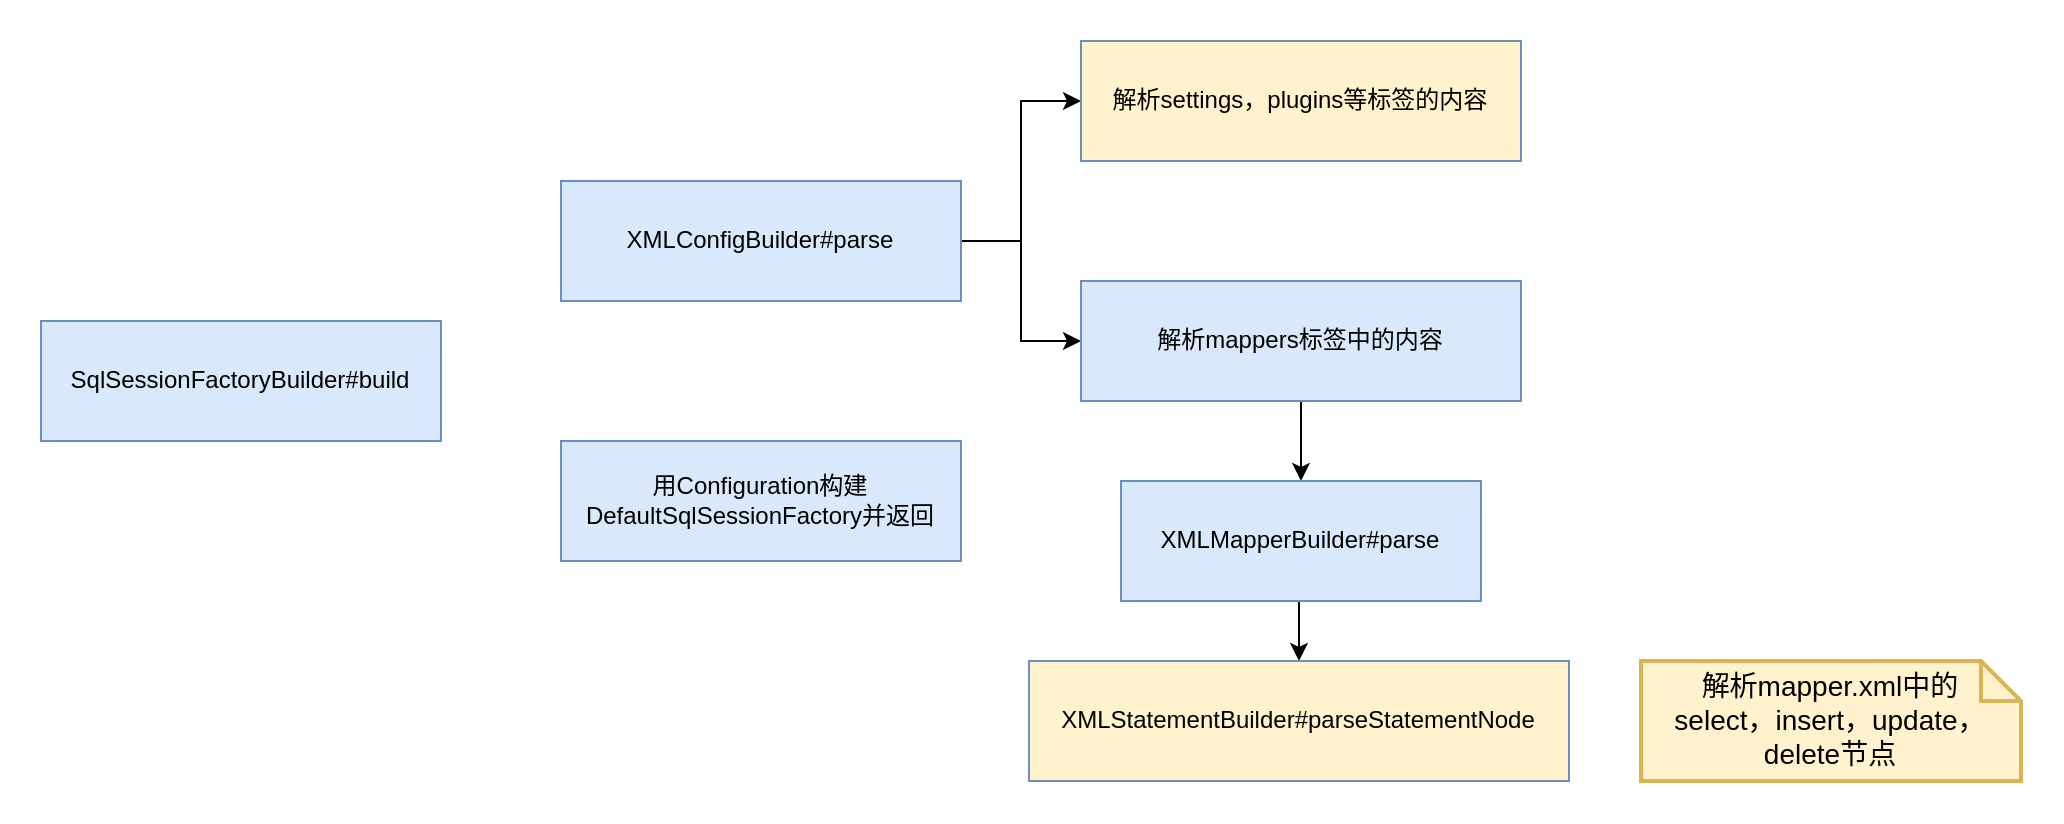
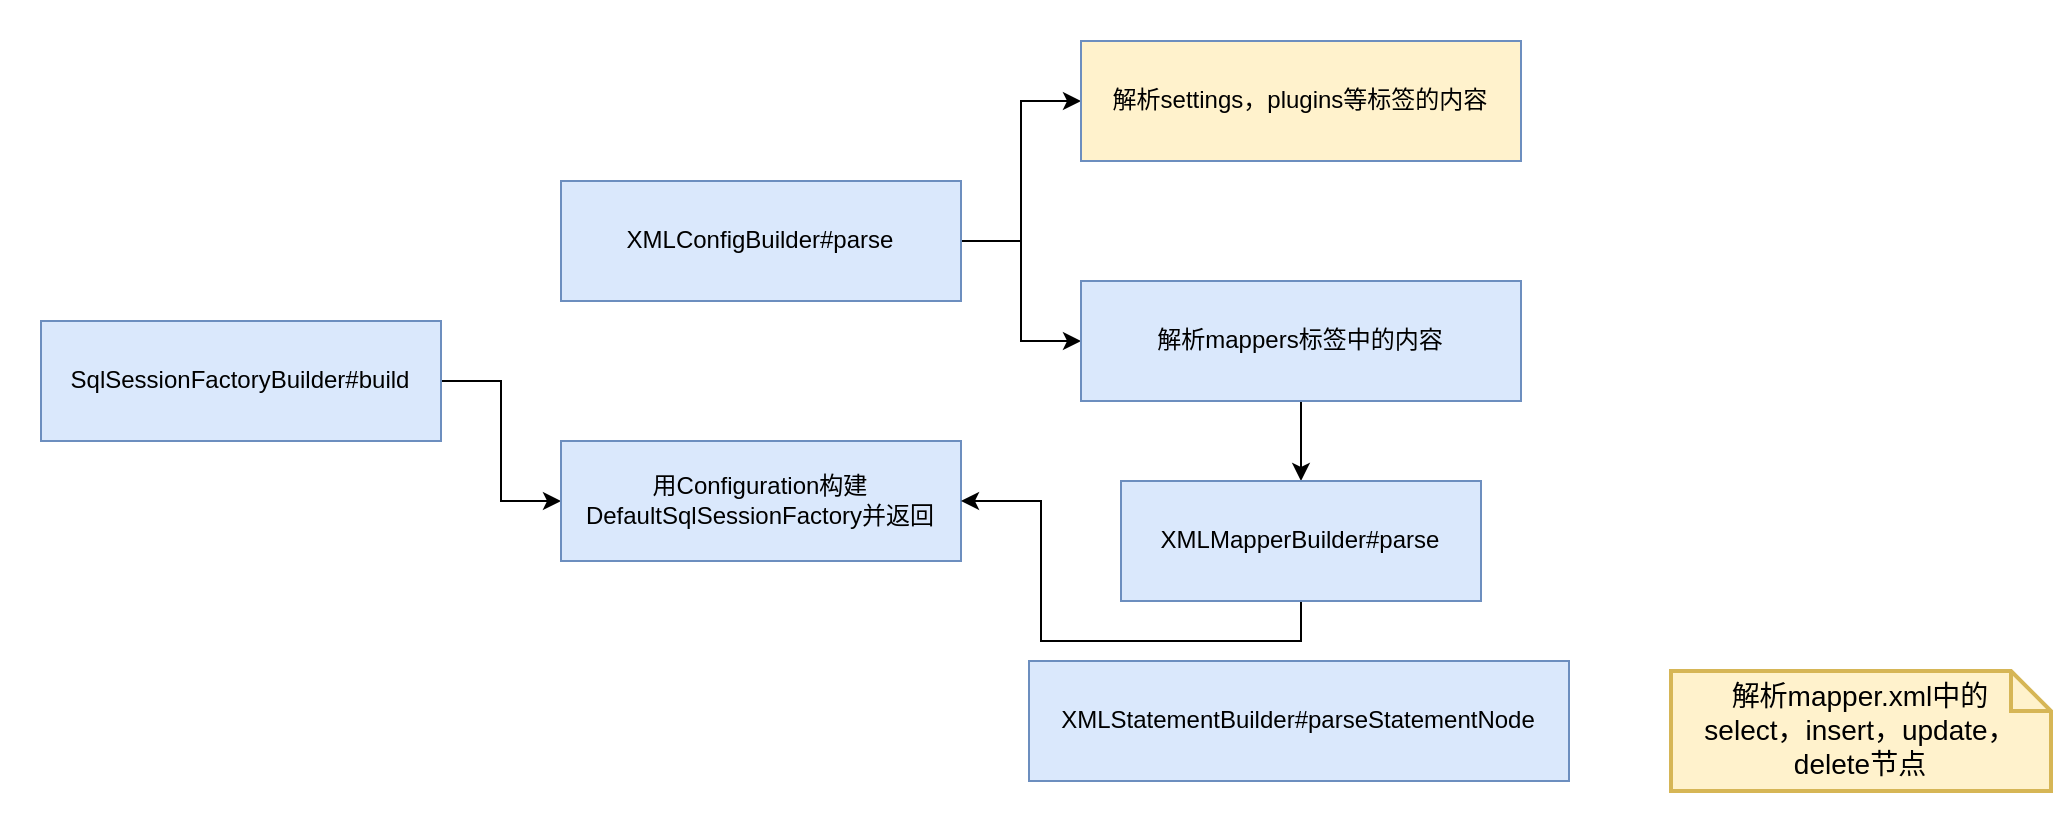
none -> (501, 434)
(1299, 623) -> (1088, 641)
(1299, 721) -> (1299, 721)
(1831, 721) -> (1861, 731)
